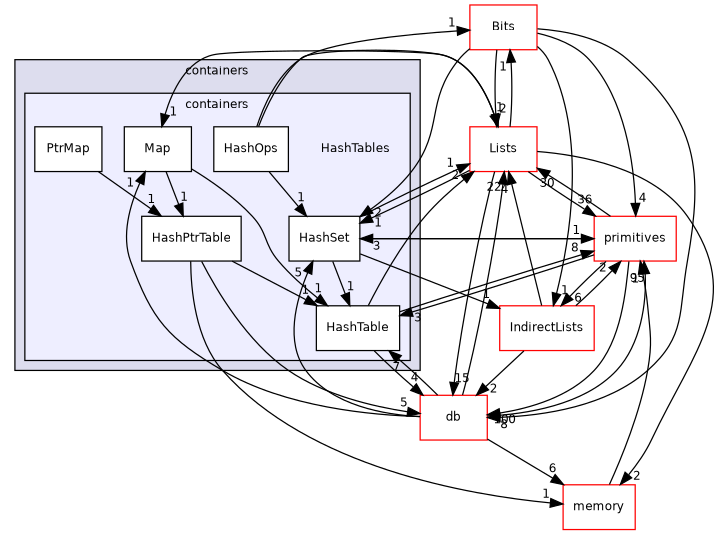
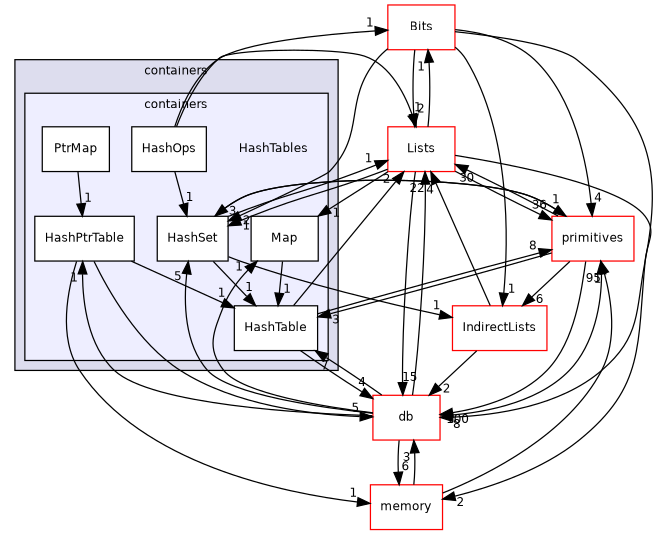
(172, 188) -> (189, 398)
(594, 289) -> none
none -> (415, 469)
